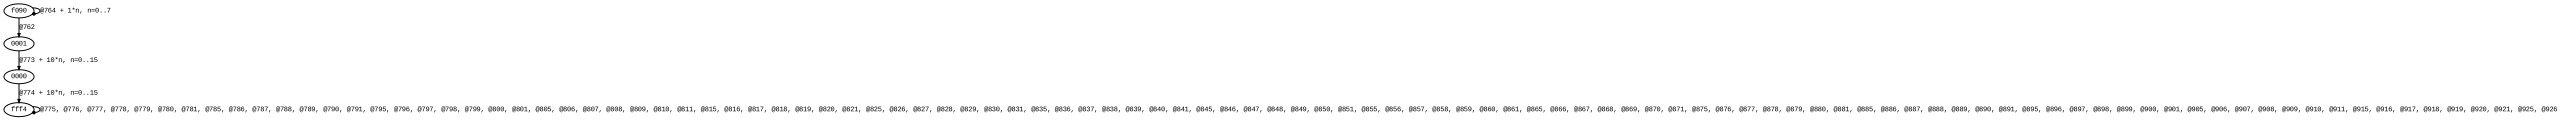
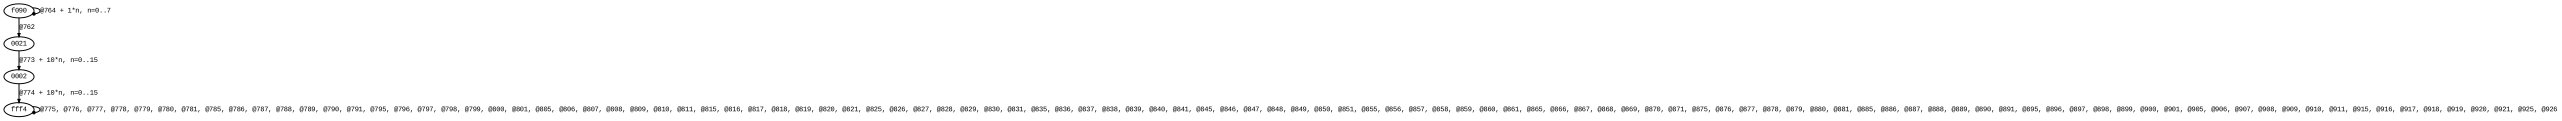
(19, 44) -> (19, 44)
(19, 77) -> (19, 77)
